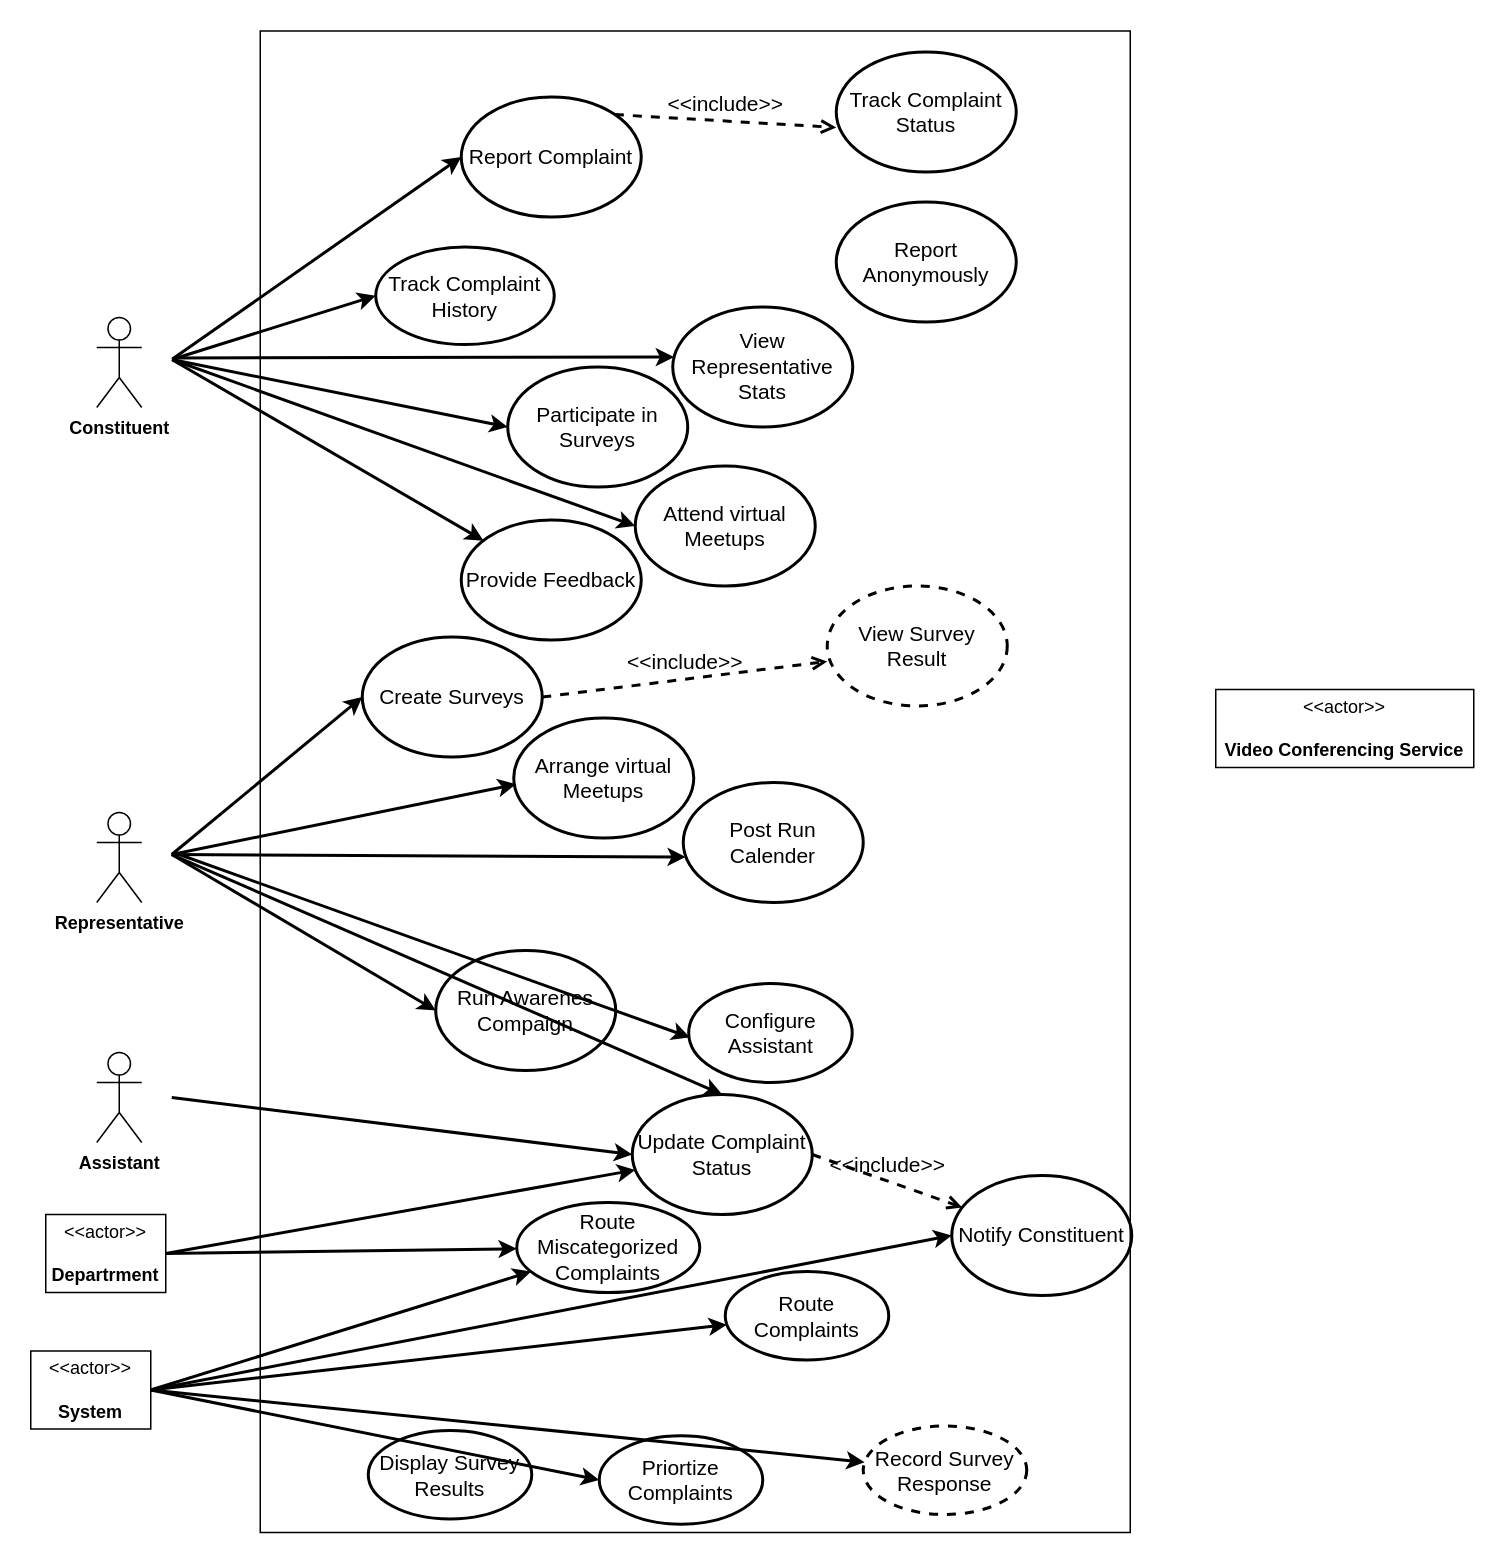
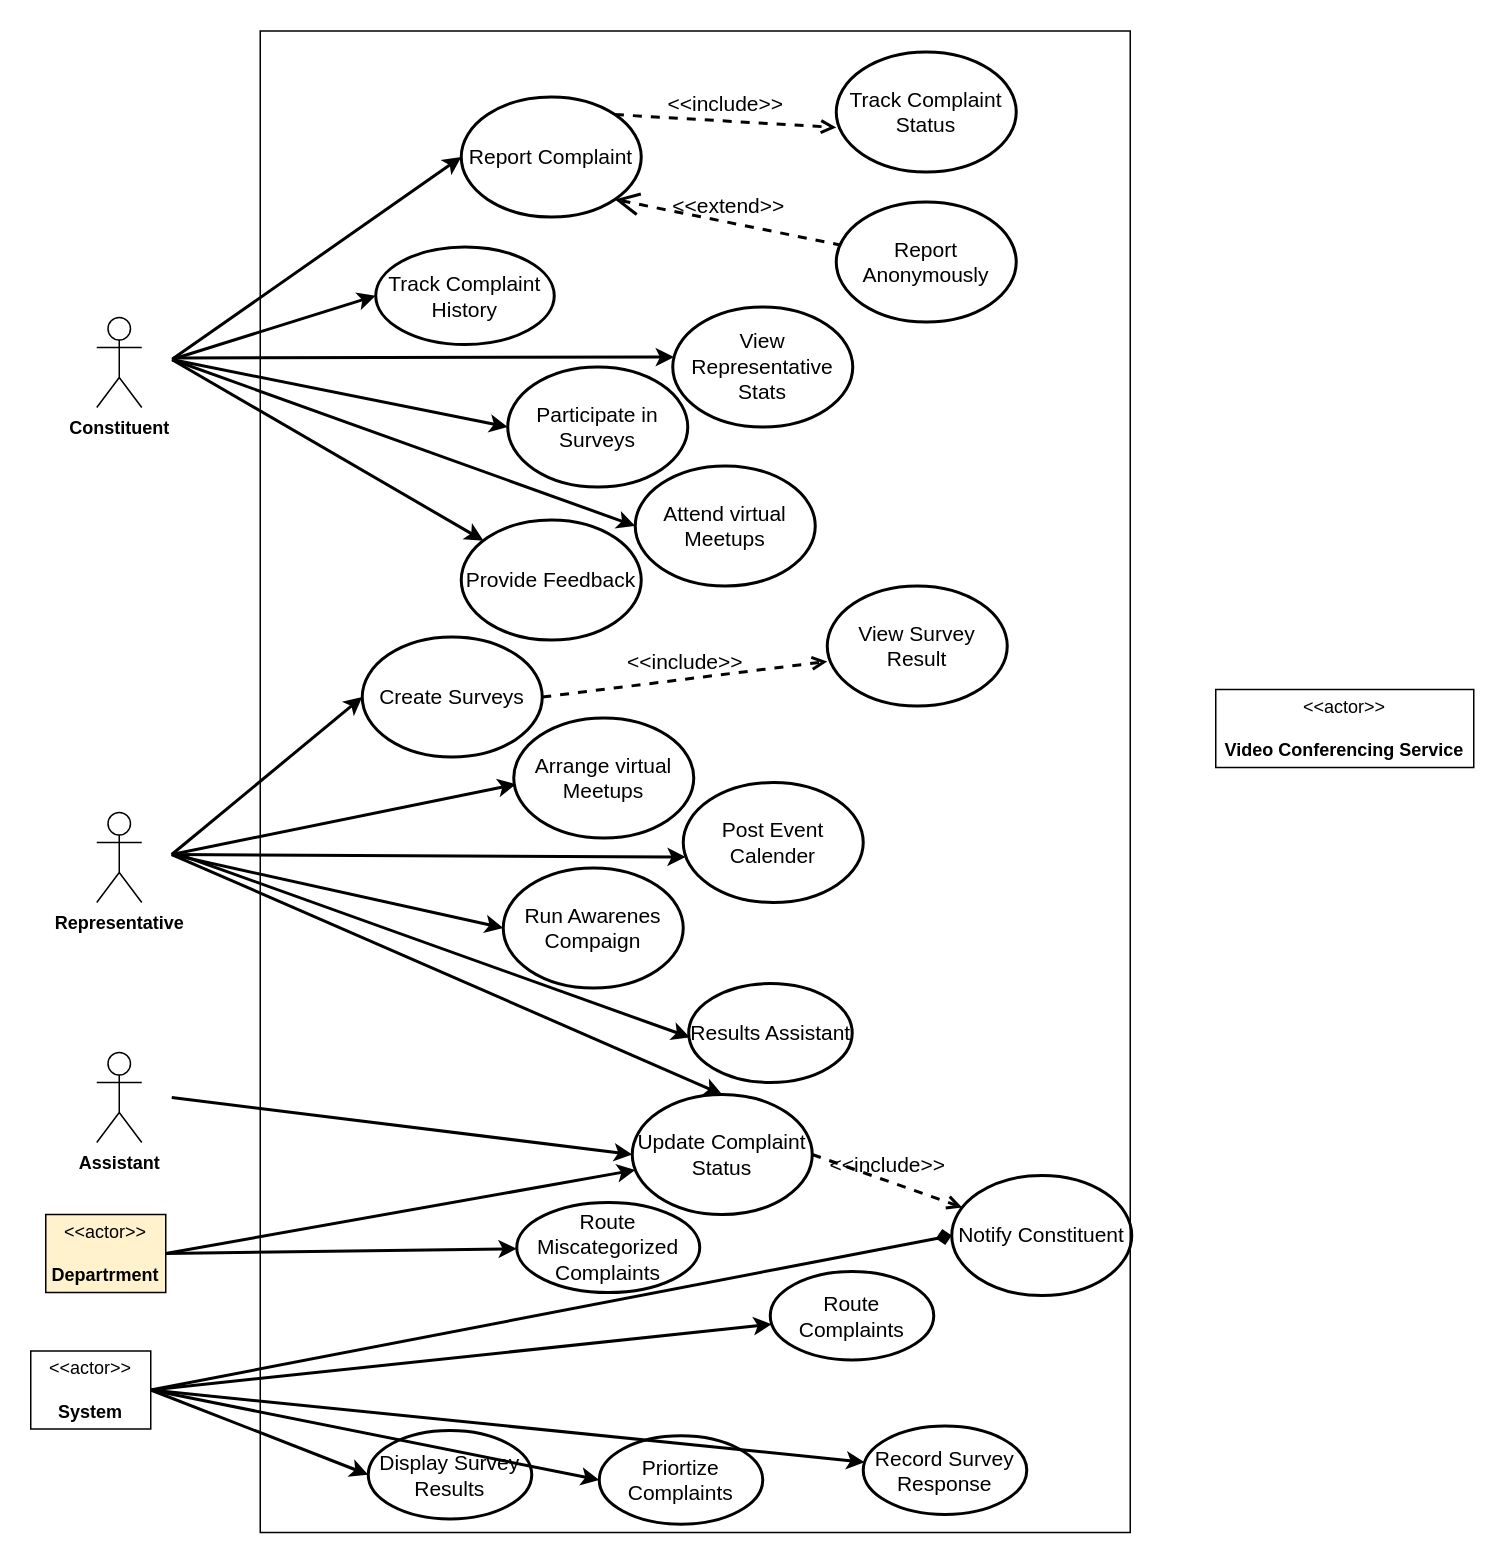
none -> (731, 223)
(917, 646) -> (917, 646)
(773, 842) -> (773, 842)
(526, 1010) -> (593, 928)
(771, 1033) -> (771, 1033)
(937, 1238) -> (936, 1238)
(106, 1253) -> (106, 1253)
(807, 1316) -> (852, 1316)
(342, 1330) -> (257, 1431)
(945, 1470) -> (945, 1470)
